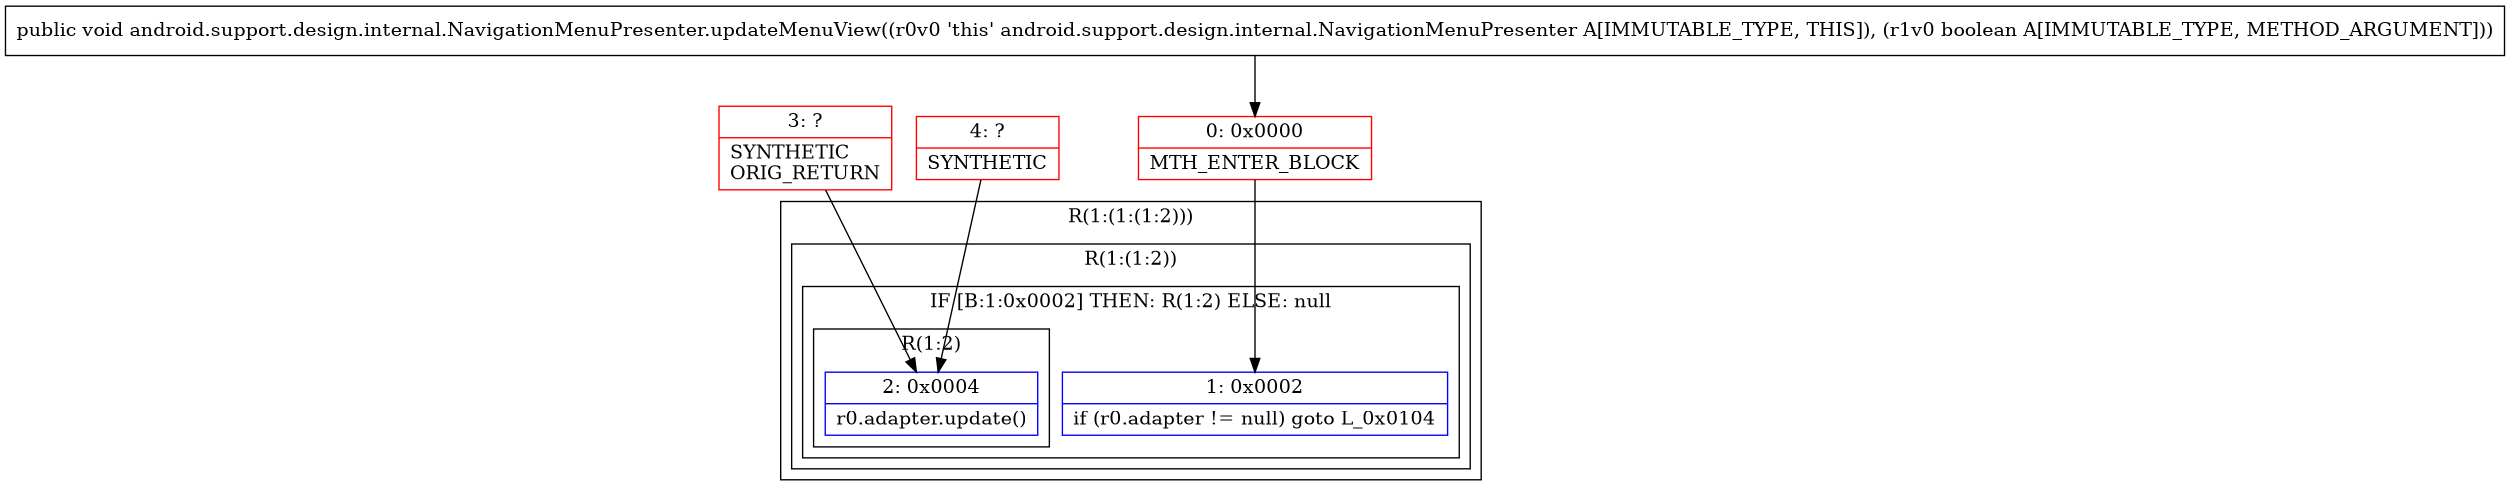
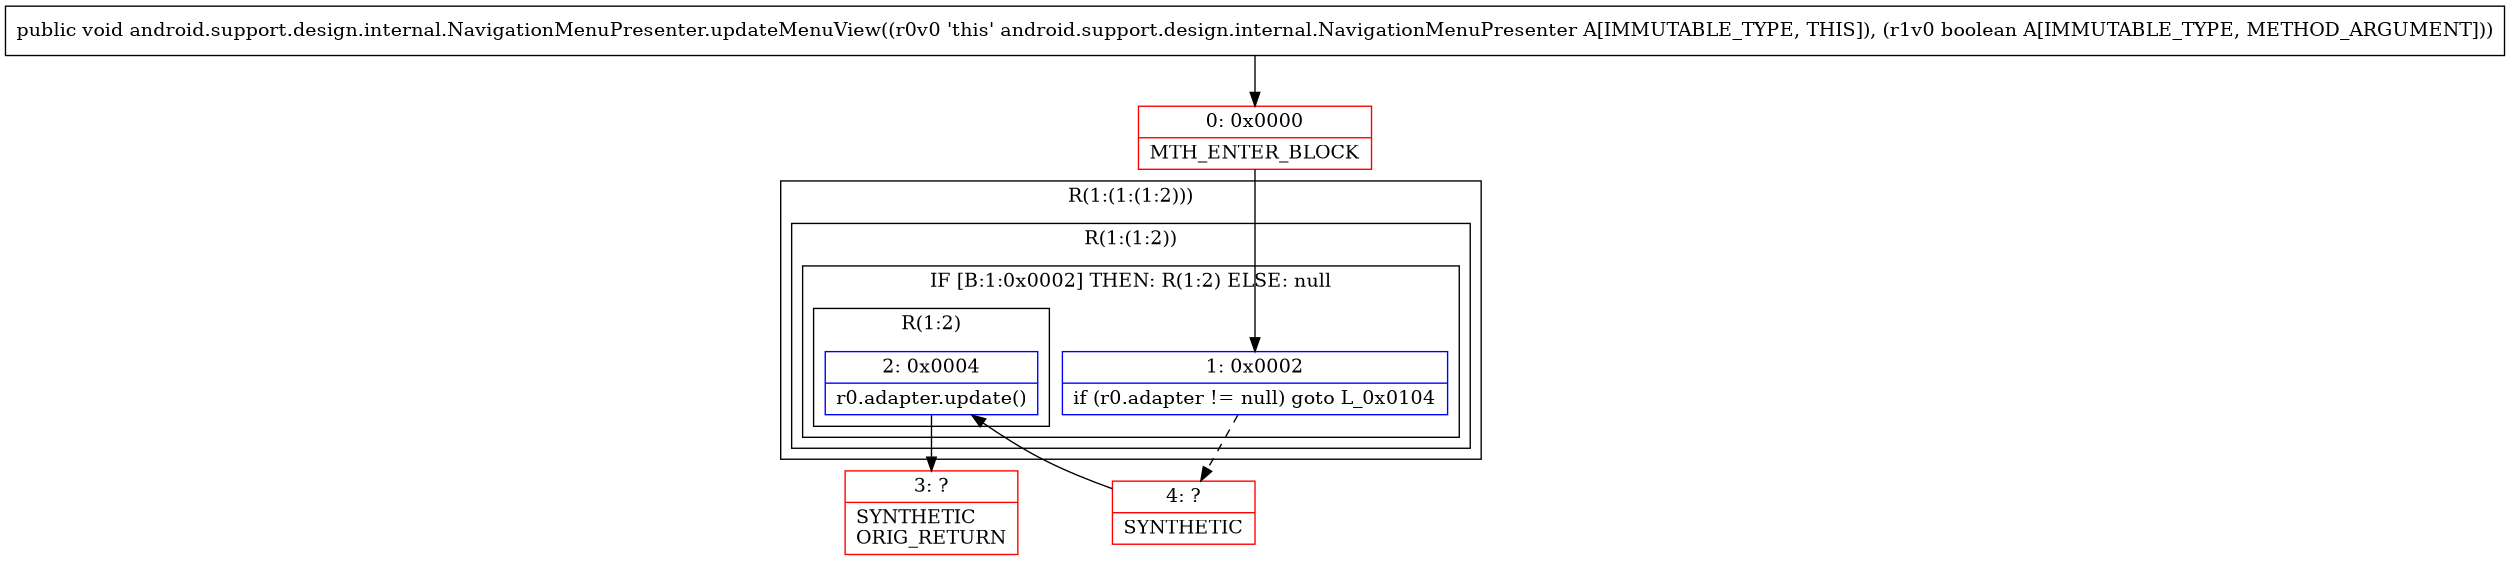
(868, 275) -> (931, 436)
none -> (1230, 429)
